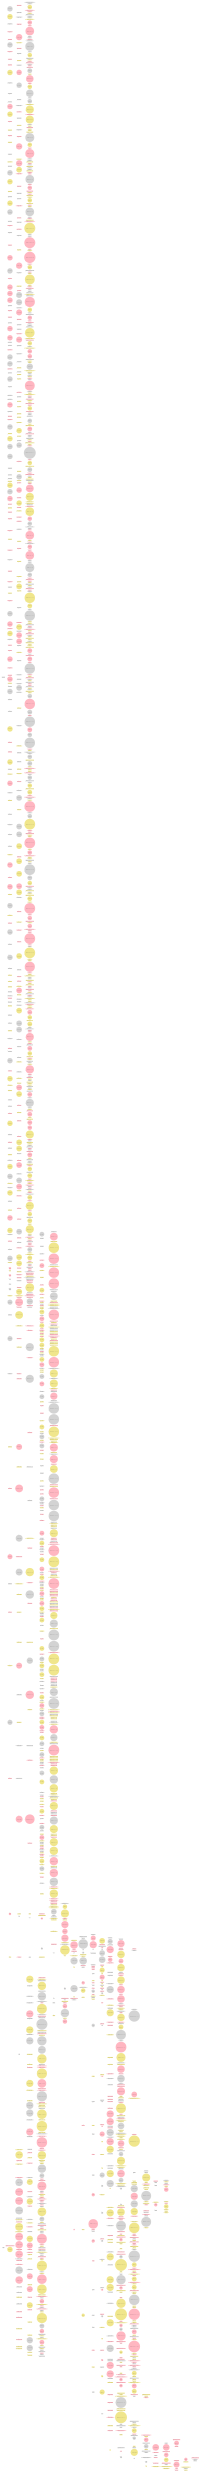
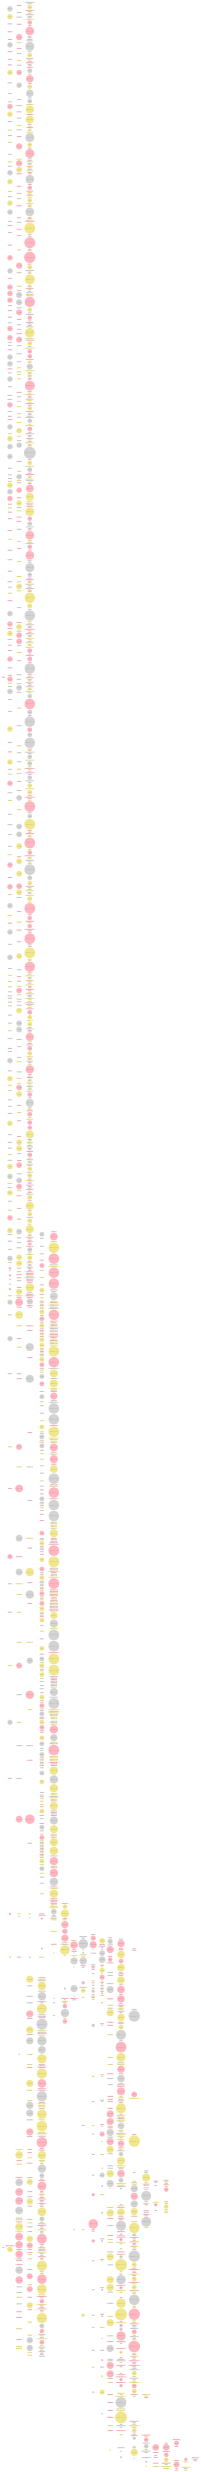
none -> (30, 418)
